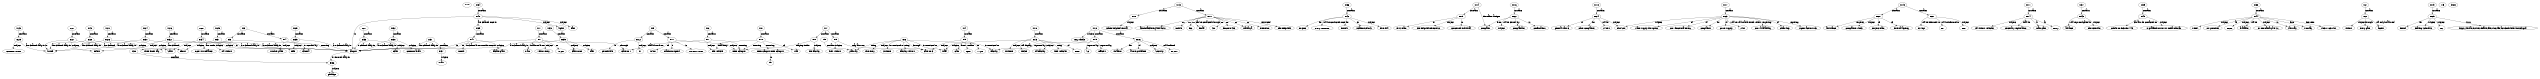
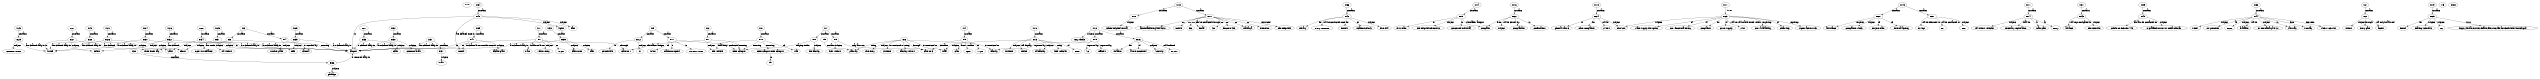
(1729, 11) -> (1729, 11)
(1482, 16) -> (1469, 25)
(478, 22) -> (458, 29)
(1950, 22) -> (1950, 22)
(1303, 28) -> (1303, 28)
(656, 46) -> (656, 46)
(733, 46) -> (733, 46)
(944, 46) -> (944, 46)
(1138, 51) -> (1138, 51)
(338, 53) -> (345, 61)
